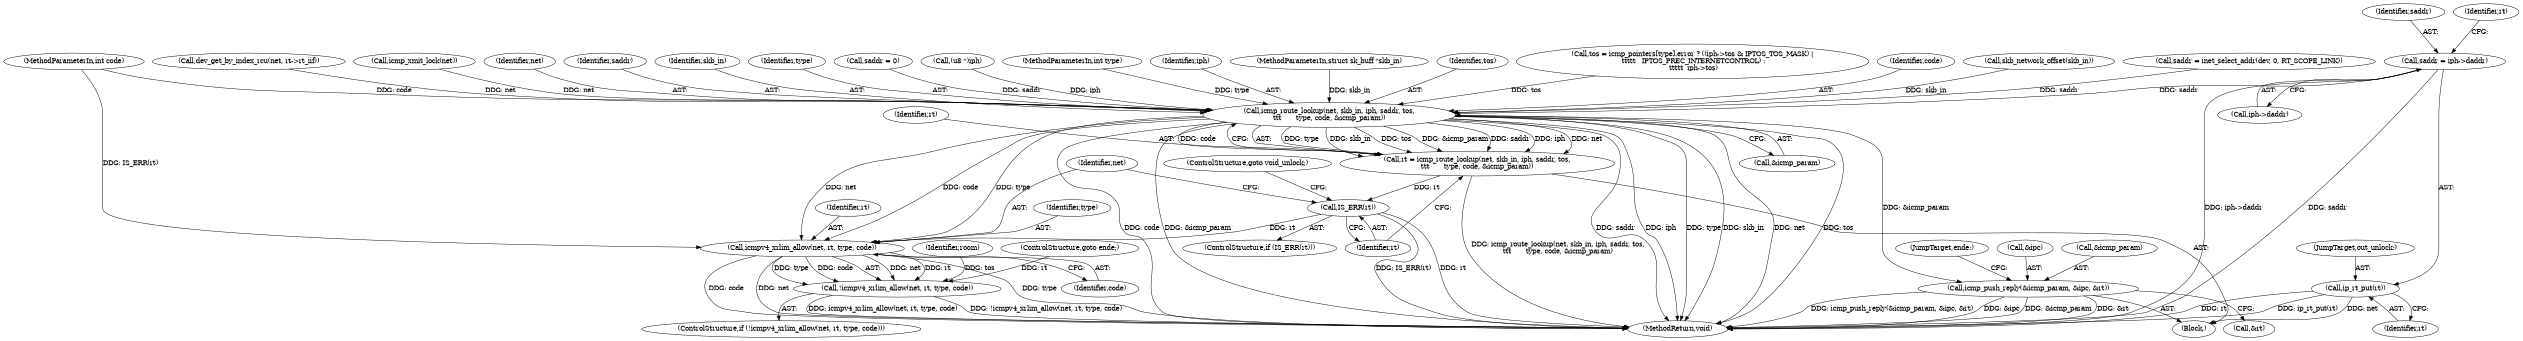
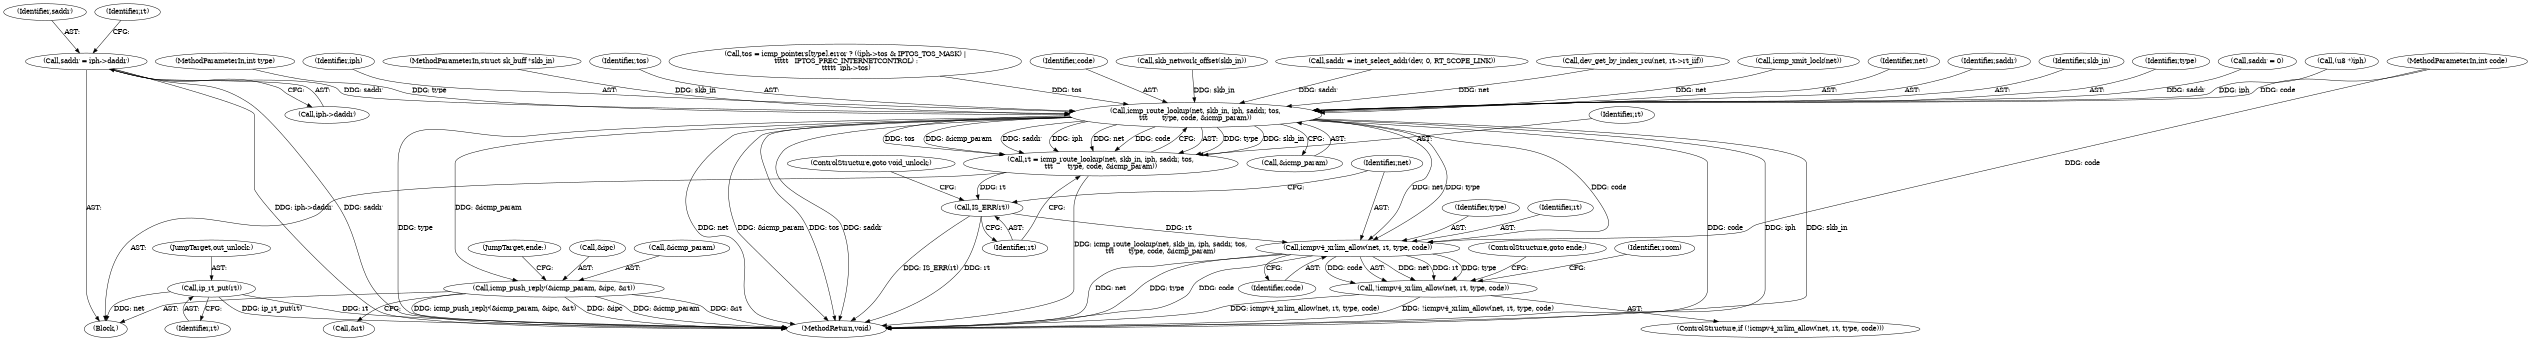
(131, 164) -> (2082, 164)
(2439, 188) -> (86, 195)
(1260, 248) -> none
(980, 269) -> (1578, 269)
(1034, 269) -> (1521, 269)
